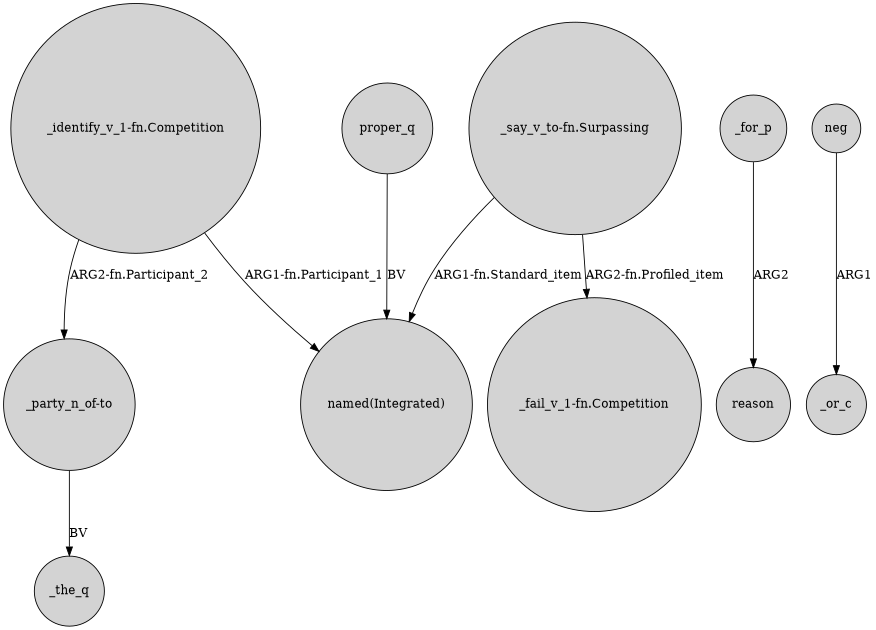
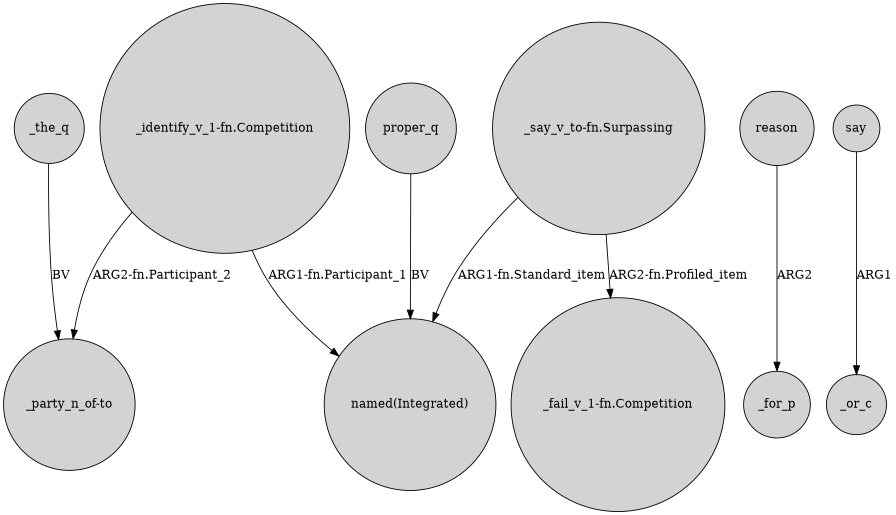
(836, 128) -> (856, 128)
(753, 260) -> (777, 264)
(69, 509) -> (50, 247)
